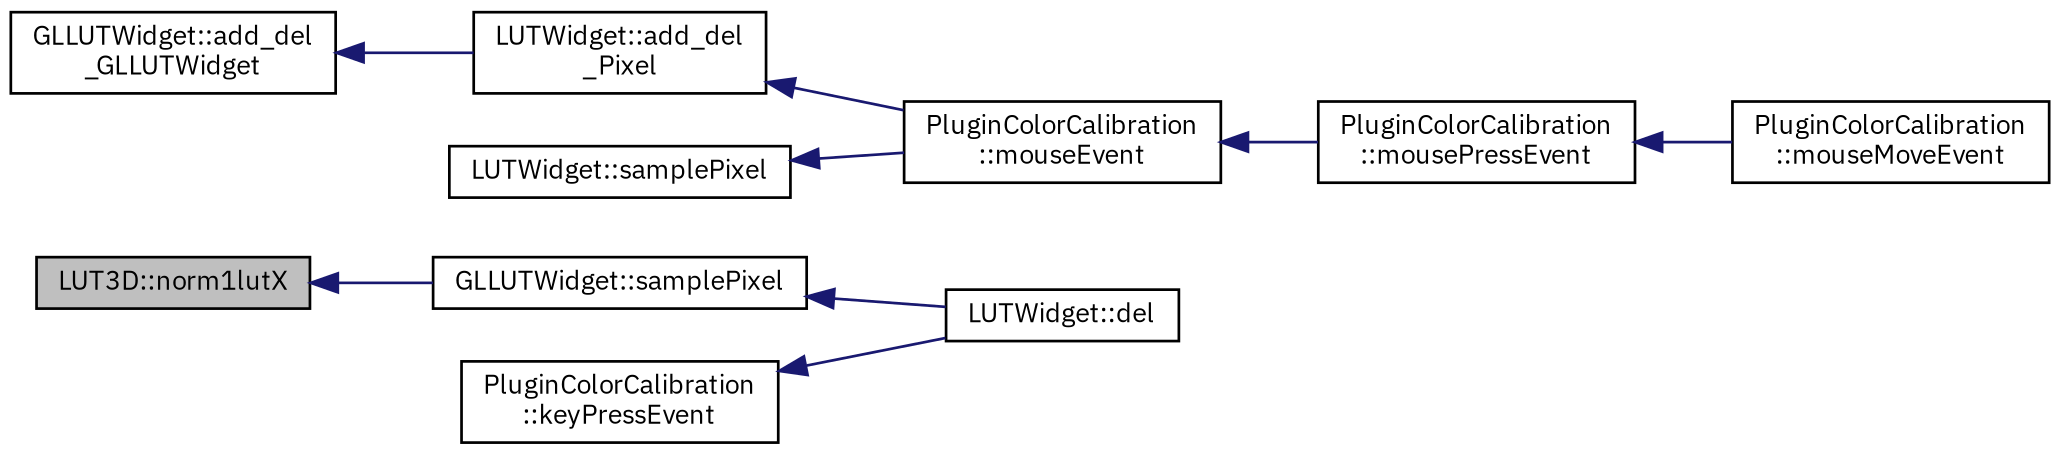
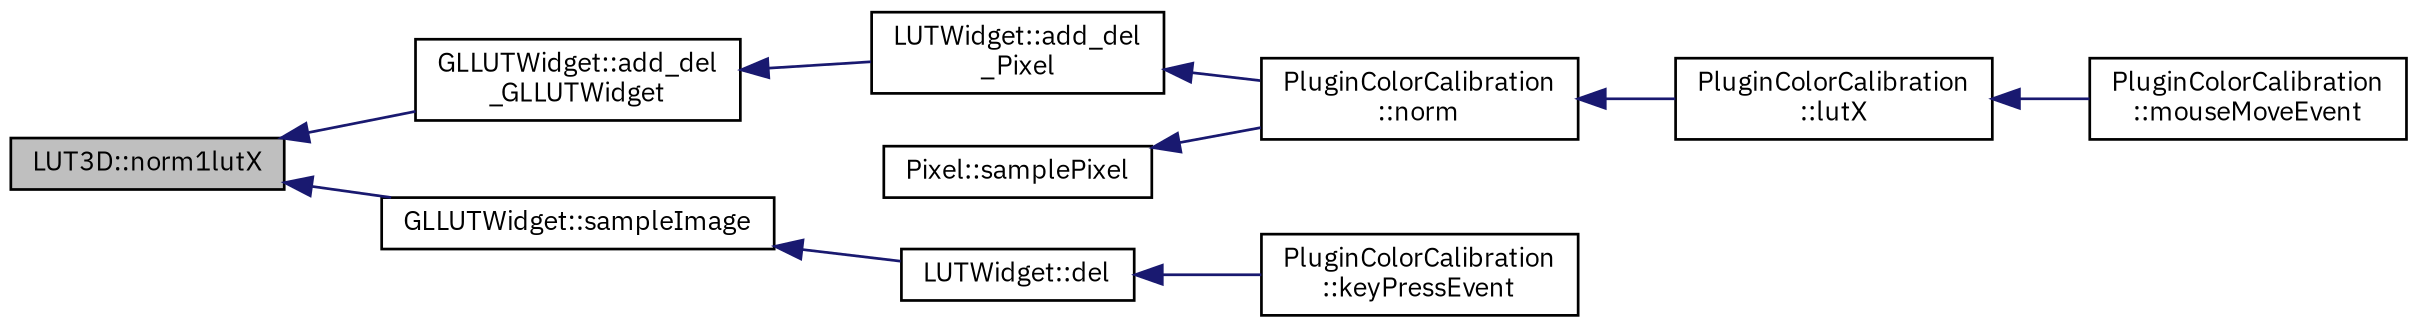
none -> (362, 122)
(1062, 142) -> (1420, 99)
(1477, 142) -> (1834, 99)
(620, 172) -> (1018, 172)
(620, 283) -> (578, 223)
(876, 352) -> (1212, 275)
